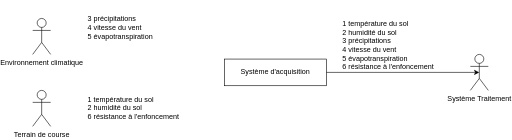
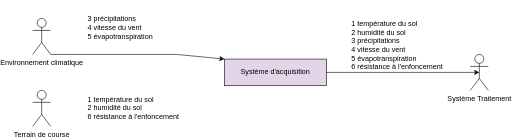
(402, 45) -> (411, 45)
none -> (136, 54)
(276, 72) -> (276, 72)
